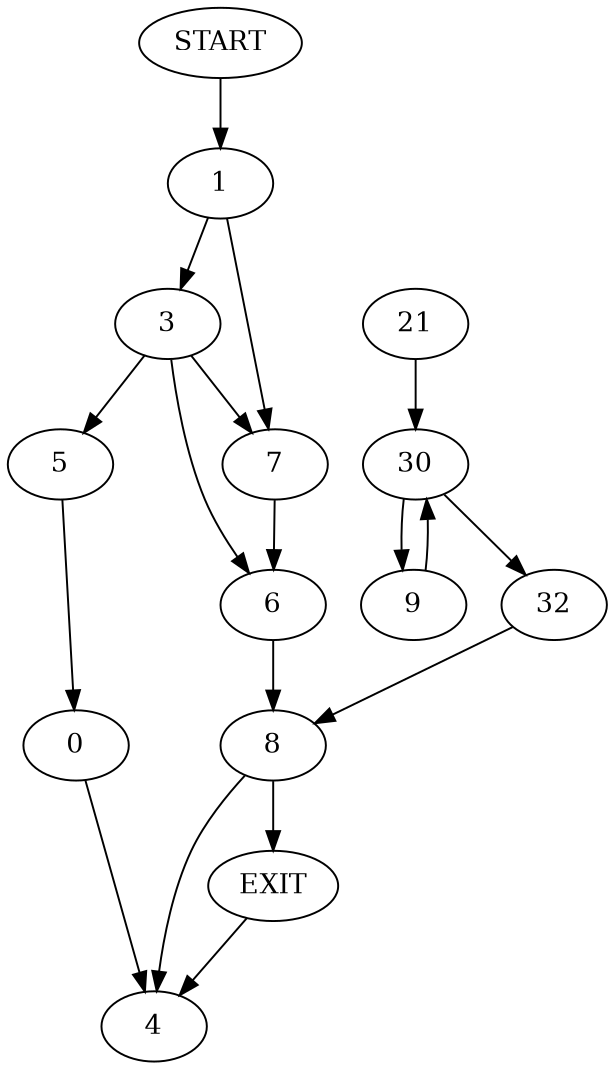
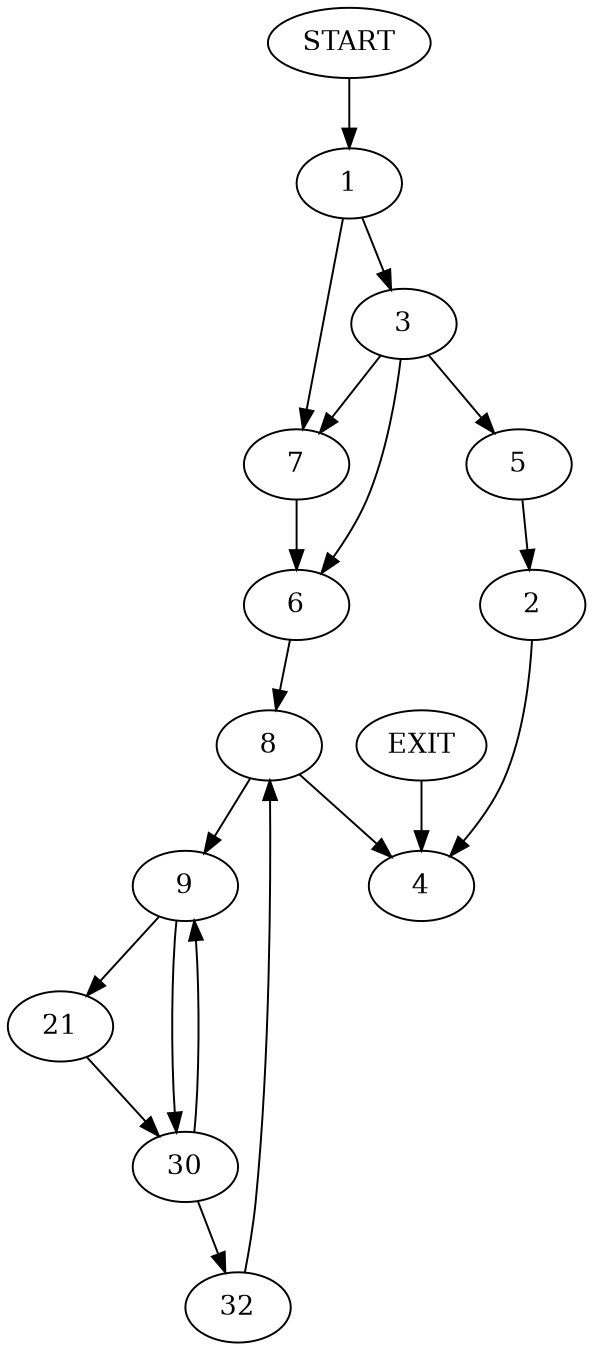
(76, 745) -> (533, 605)
(273, 806) -> (232, 807)
none -> (130, 949)
